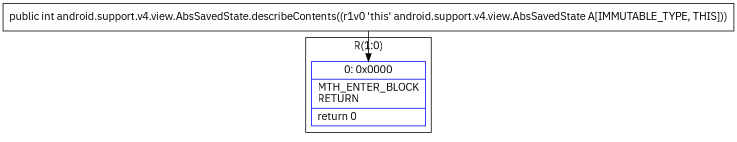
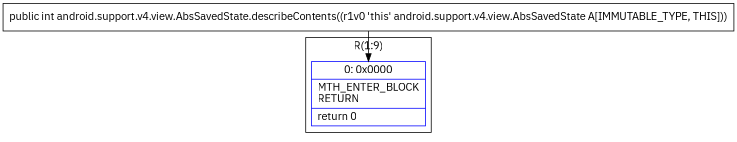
(368, 46) -> (368, 46)
